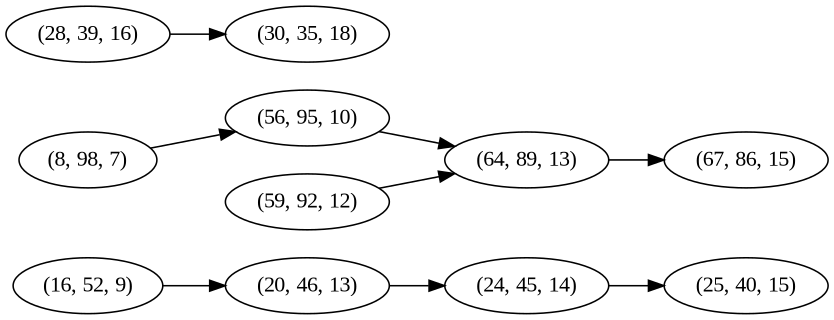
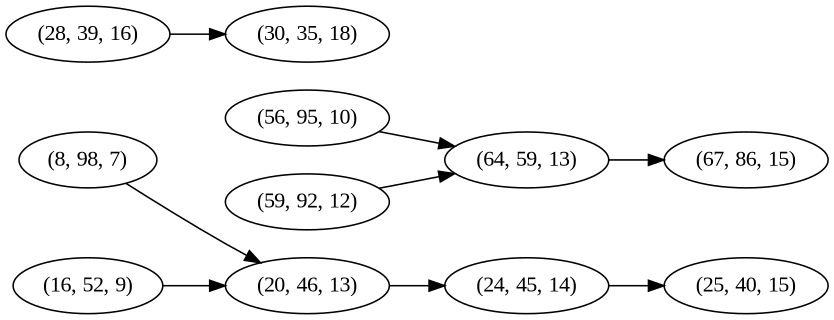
(185, 141) -> (186, 220)
(527, 160) -> (527, 160)
